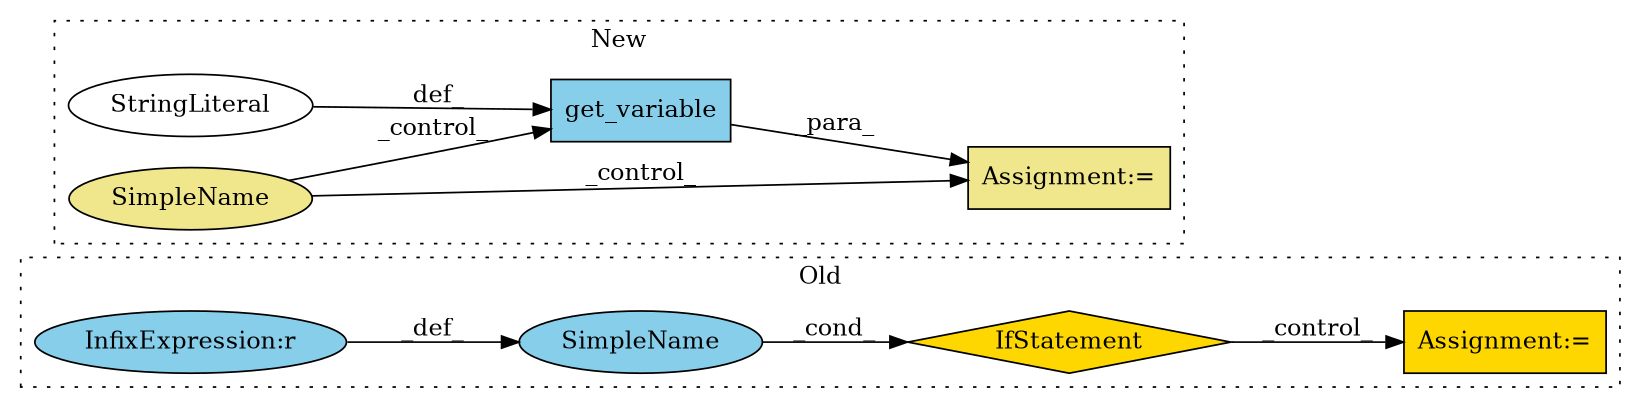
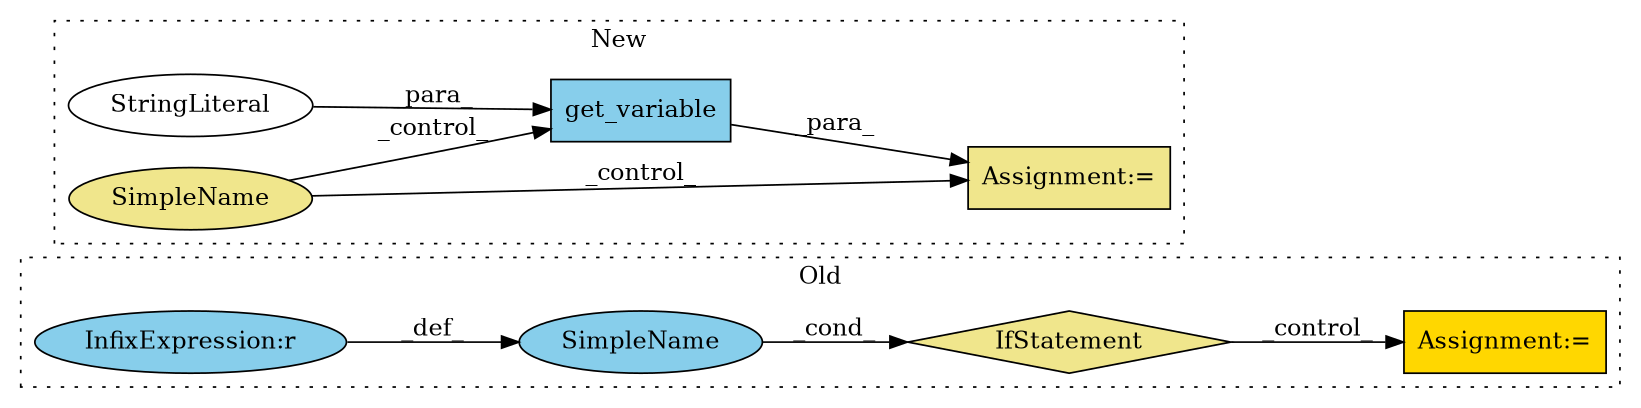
(433, 96) -> (433, 96)
(1069, 342) -> (1069, 342)
